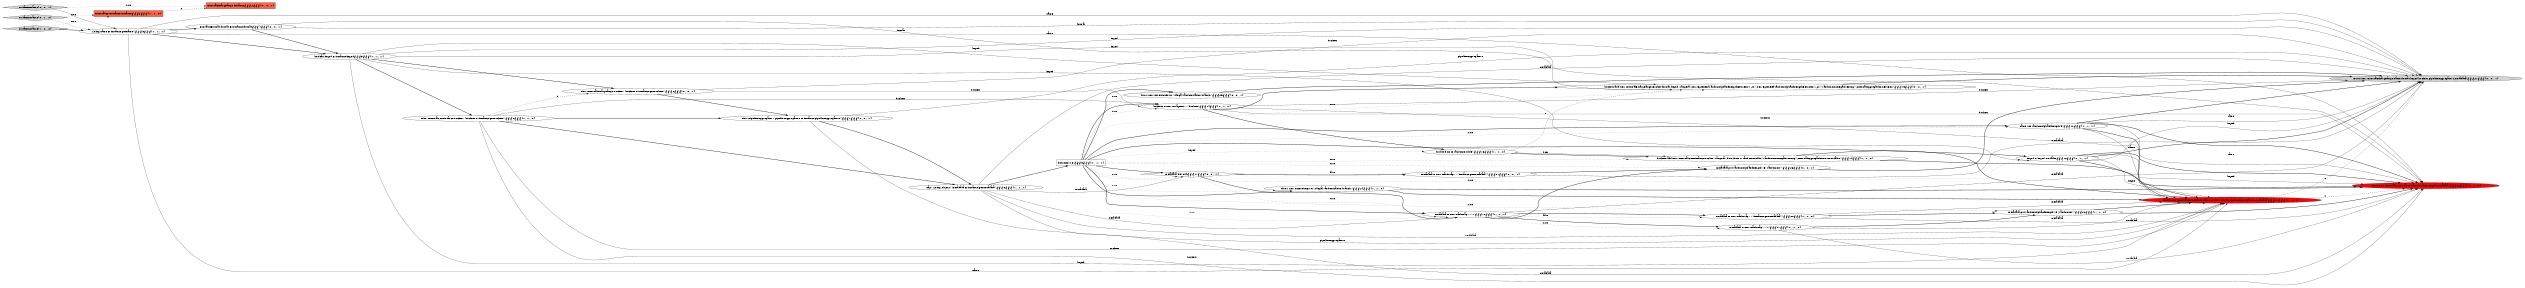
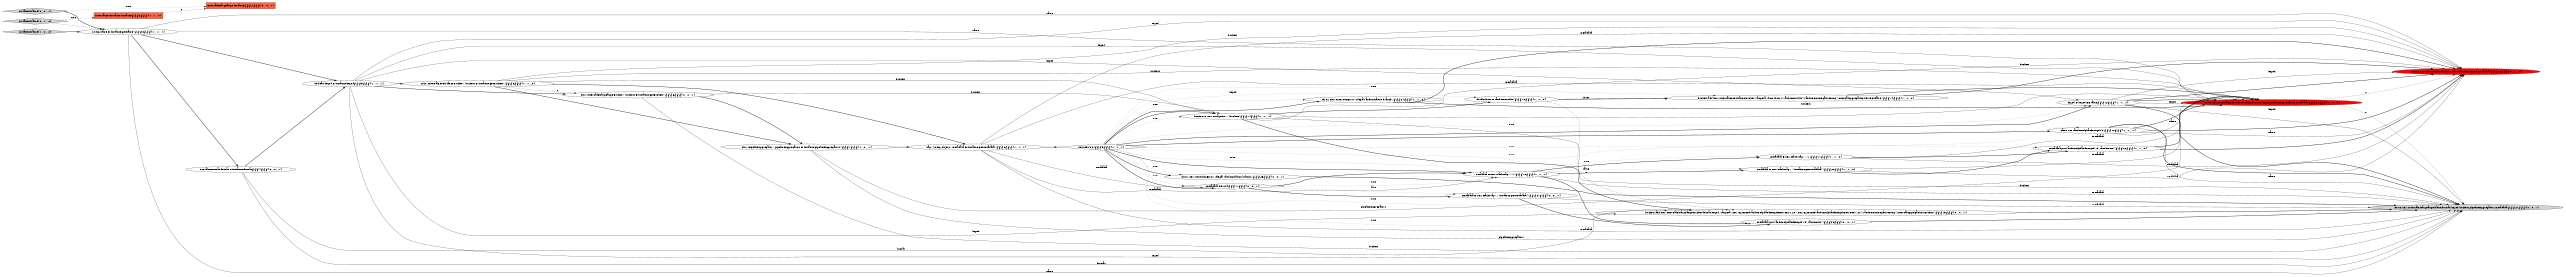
(82, 19) -> (81, 21)
(77, 22) -> none
(1081, 163) -> (1101, 147)
